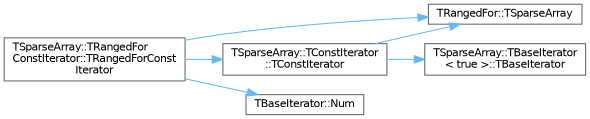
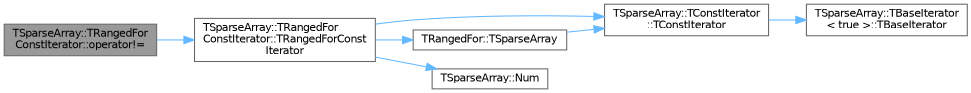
(413, 35) -> (580, 31)
none -> (80, 40)
(305, 105) -> (490, 79)
